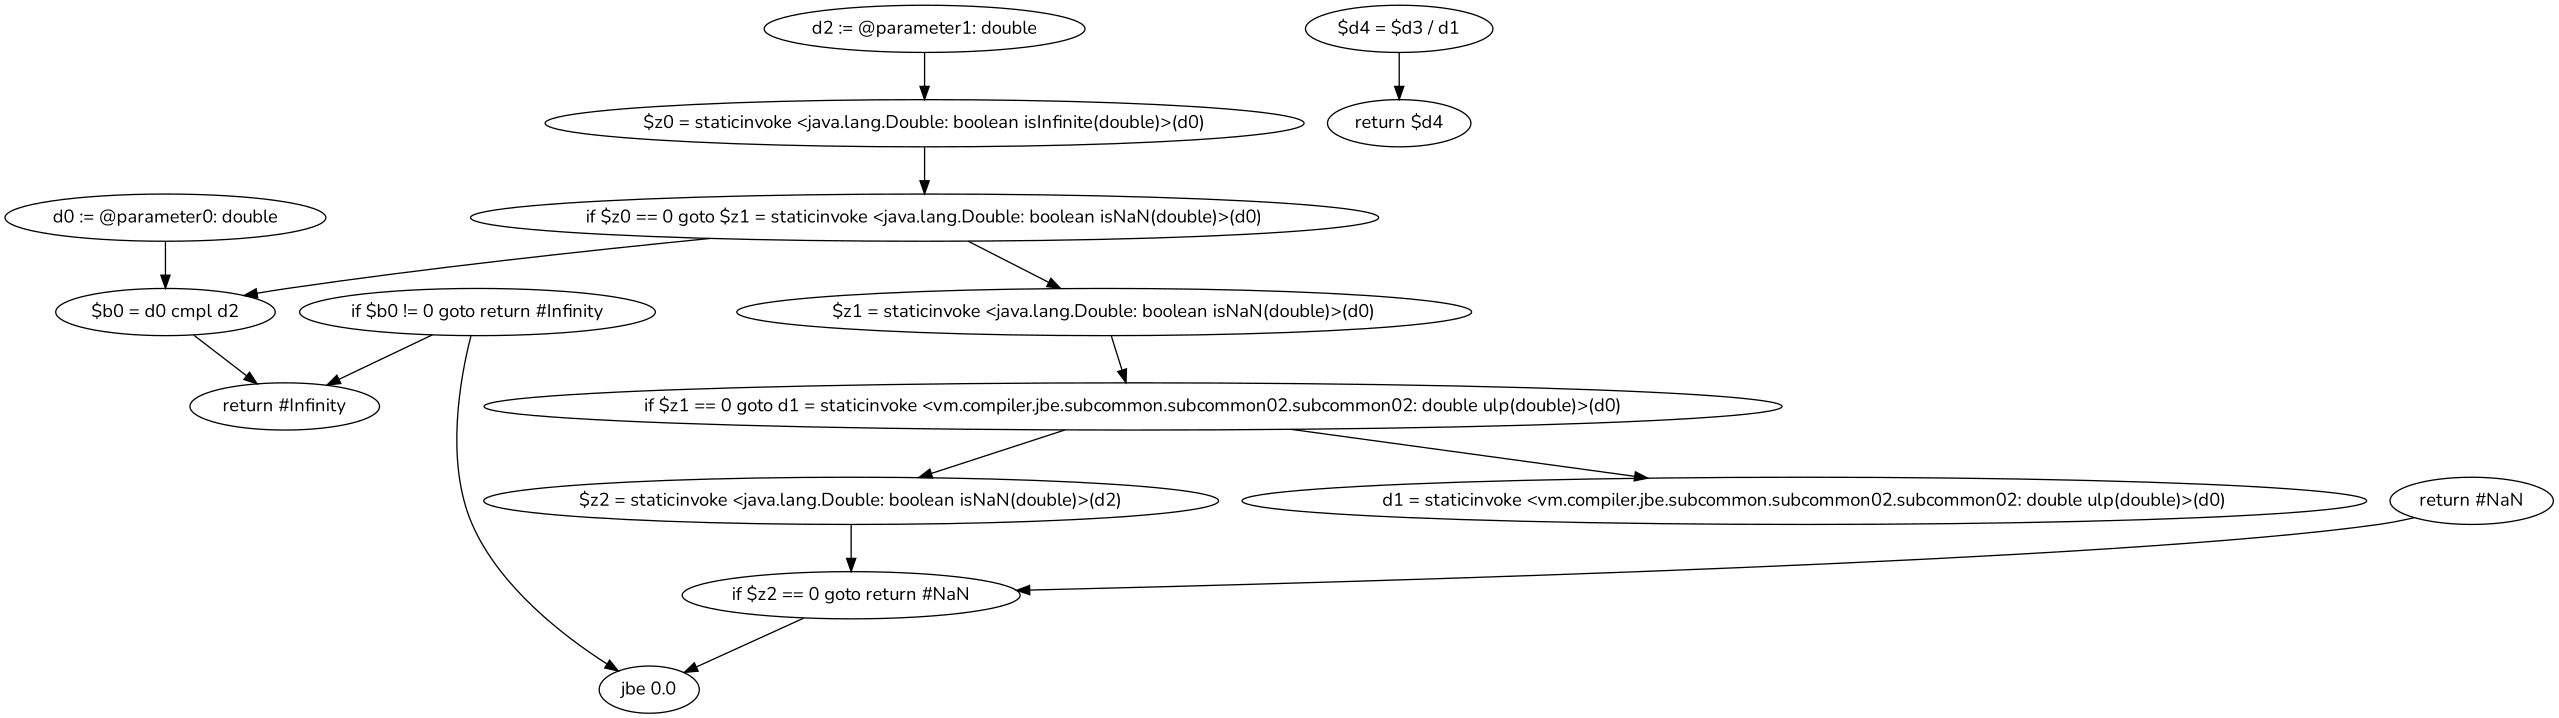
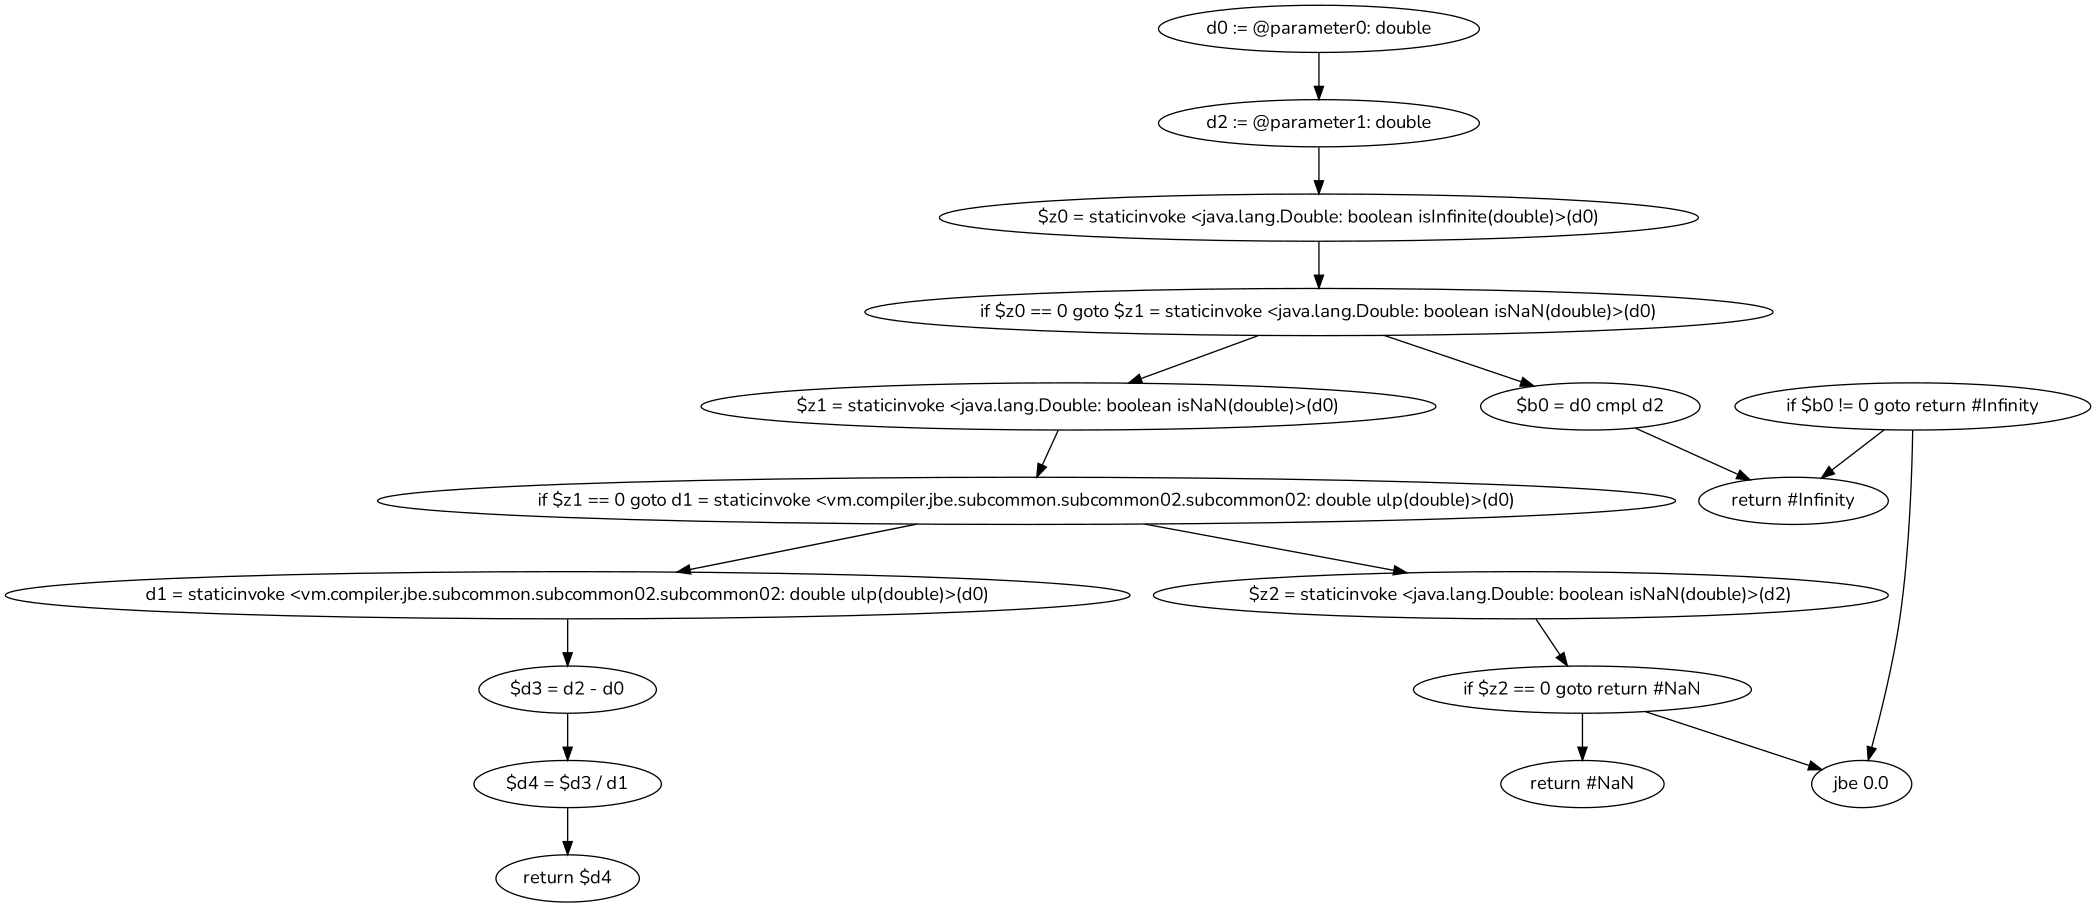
(165, 258) -> (1319, 70)
(1723, 568) -> (1583, 730)
none -> (568, 690)
